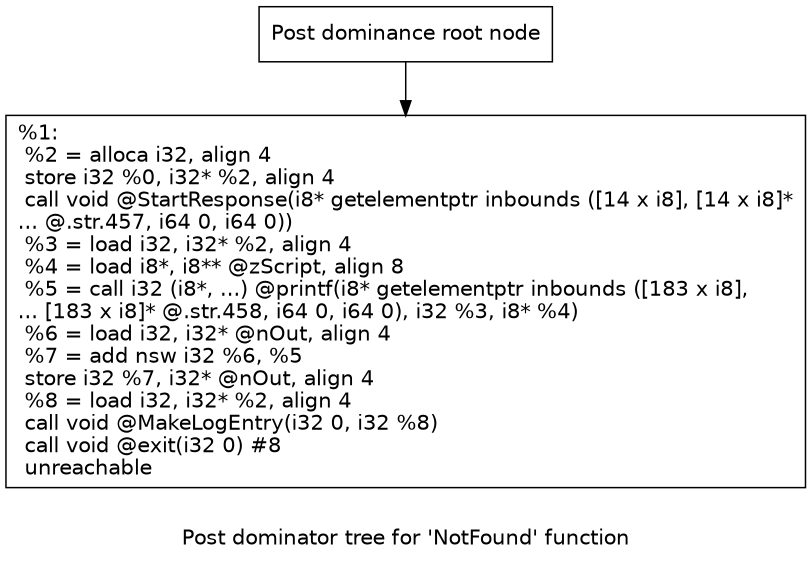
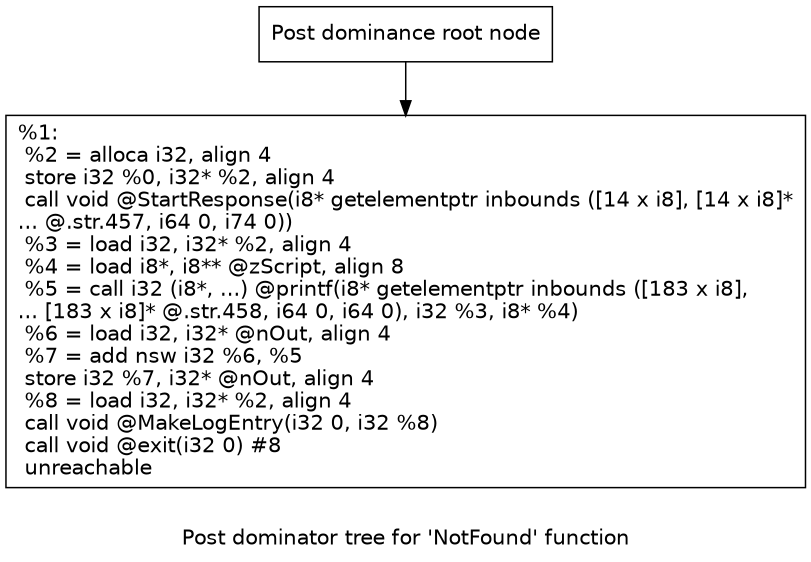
(156, 223) -> (156, 223)
